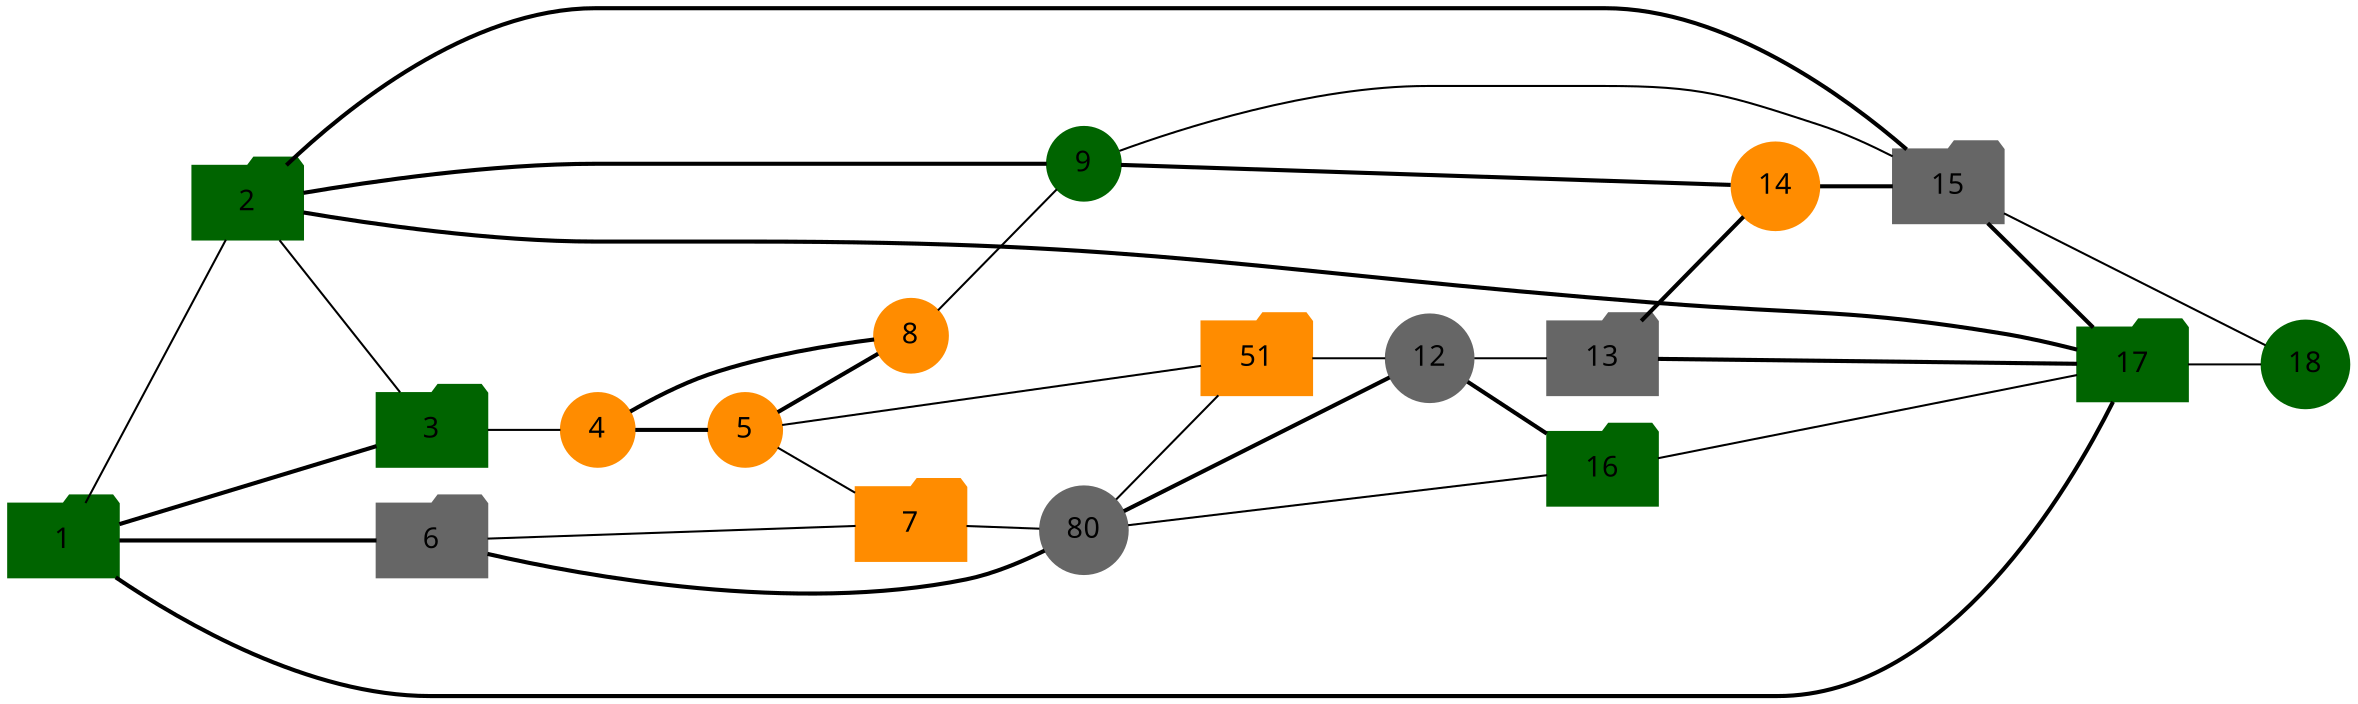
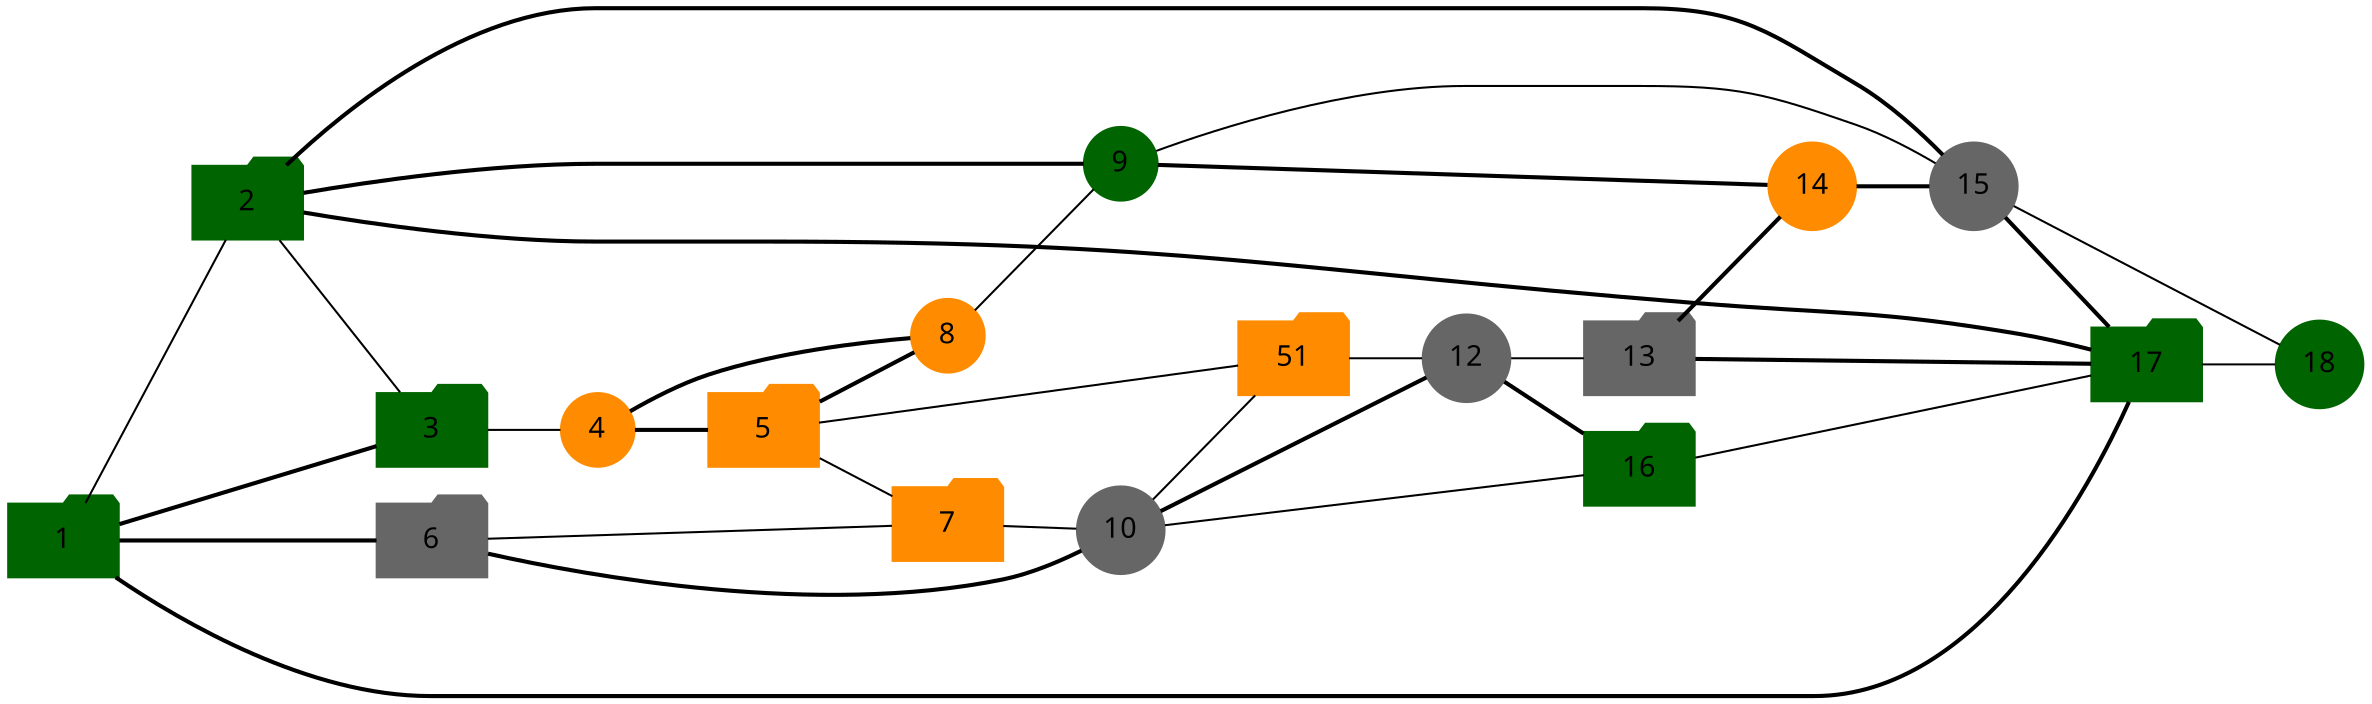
(1948, 186) -> (1974, 186)
(745, 430) -> (764, 430)
(1084, 530) -> (1121, 530)
